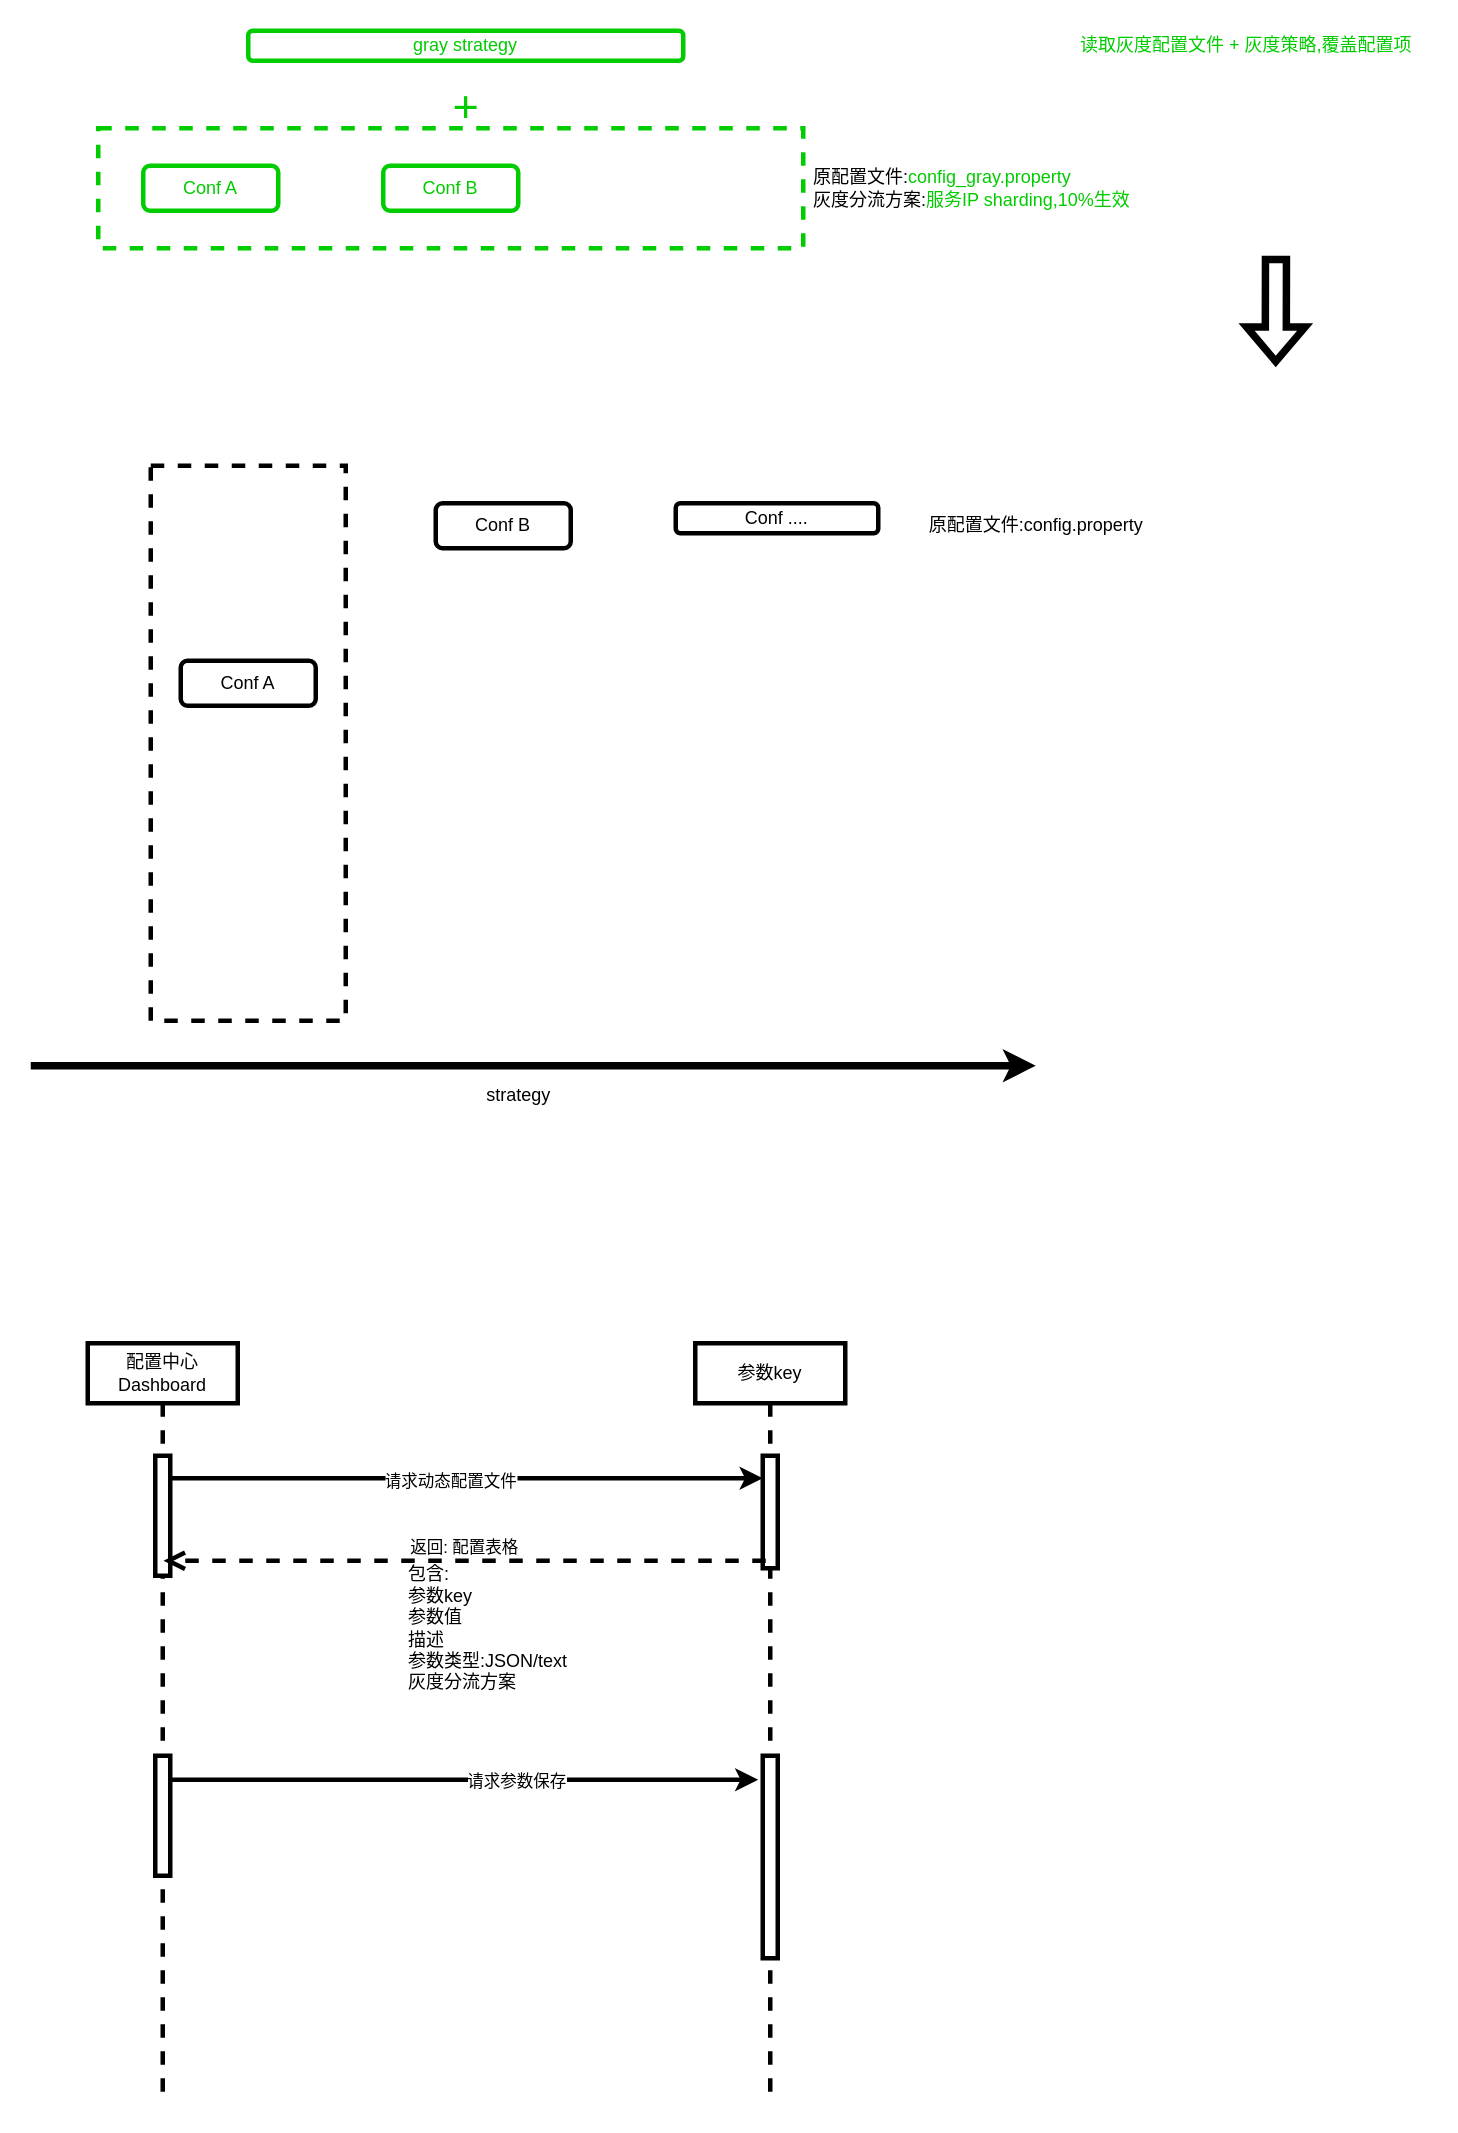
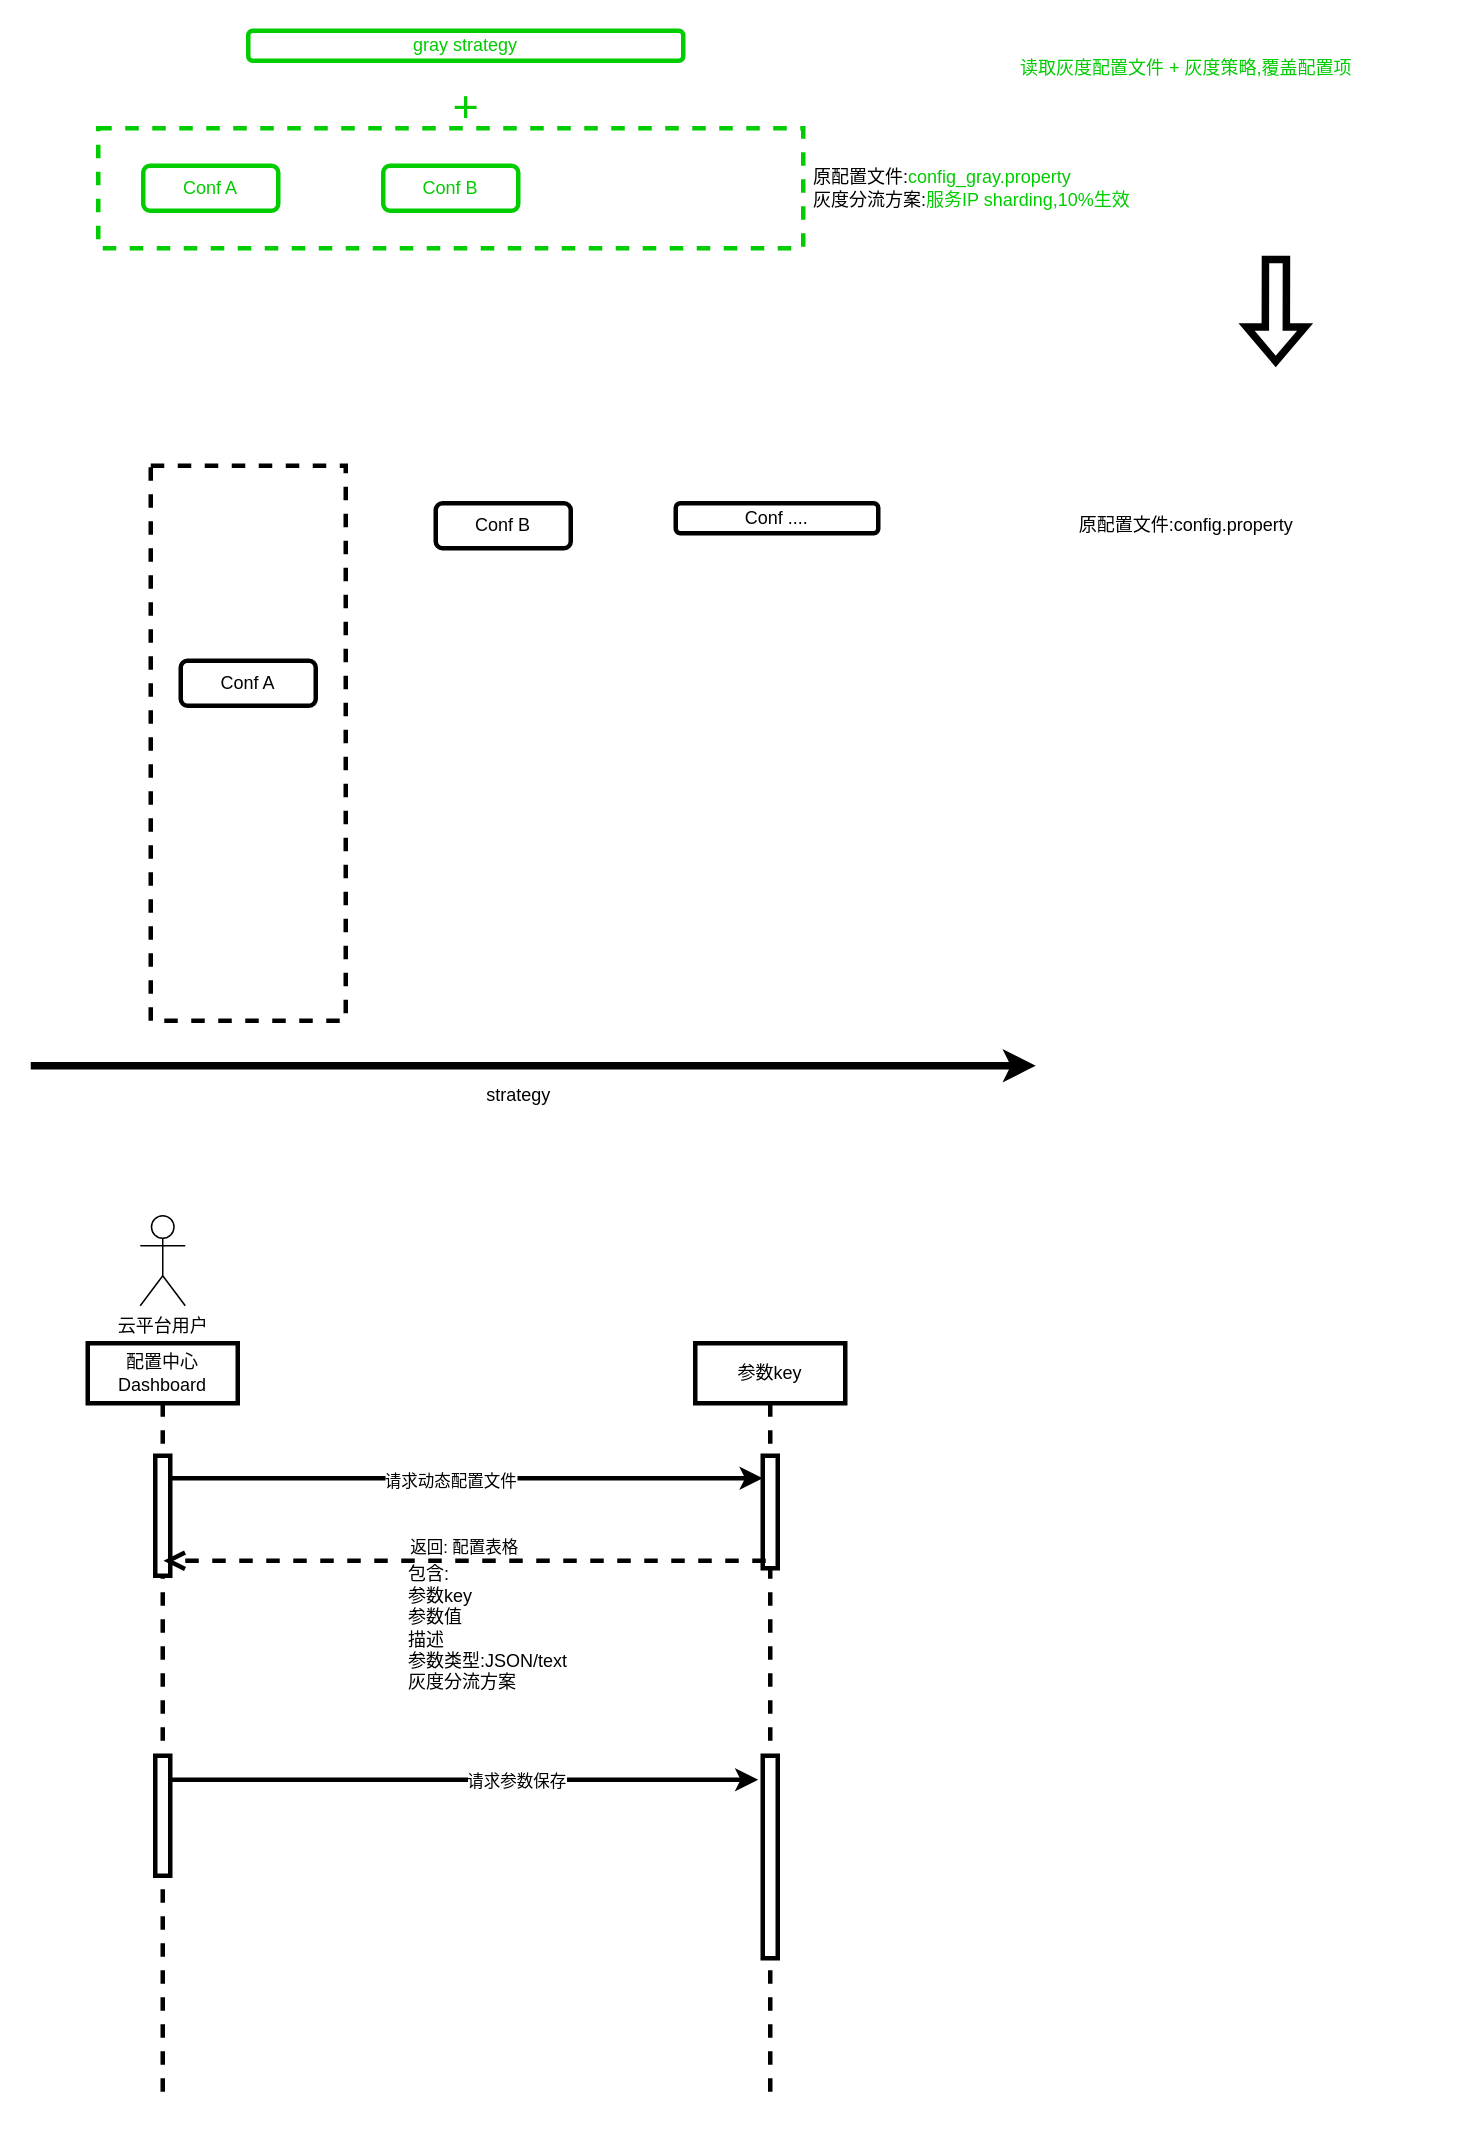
(1246, 46) -> (1186, 68)
(1036, 526) -> (1186, 526)
none -> (163, 1261)
